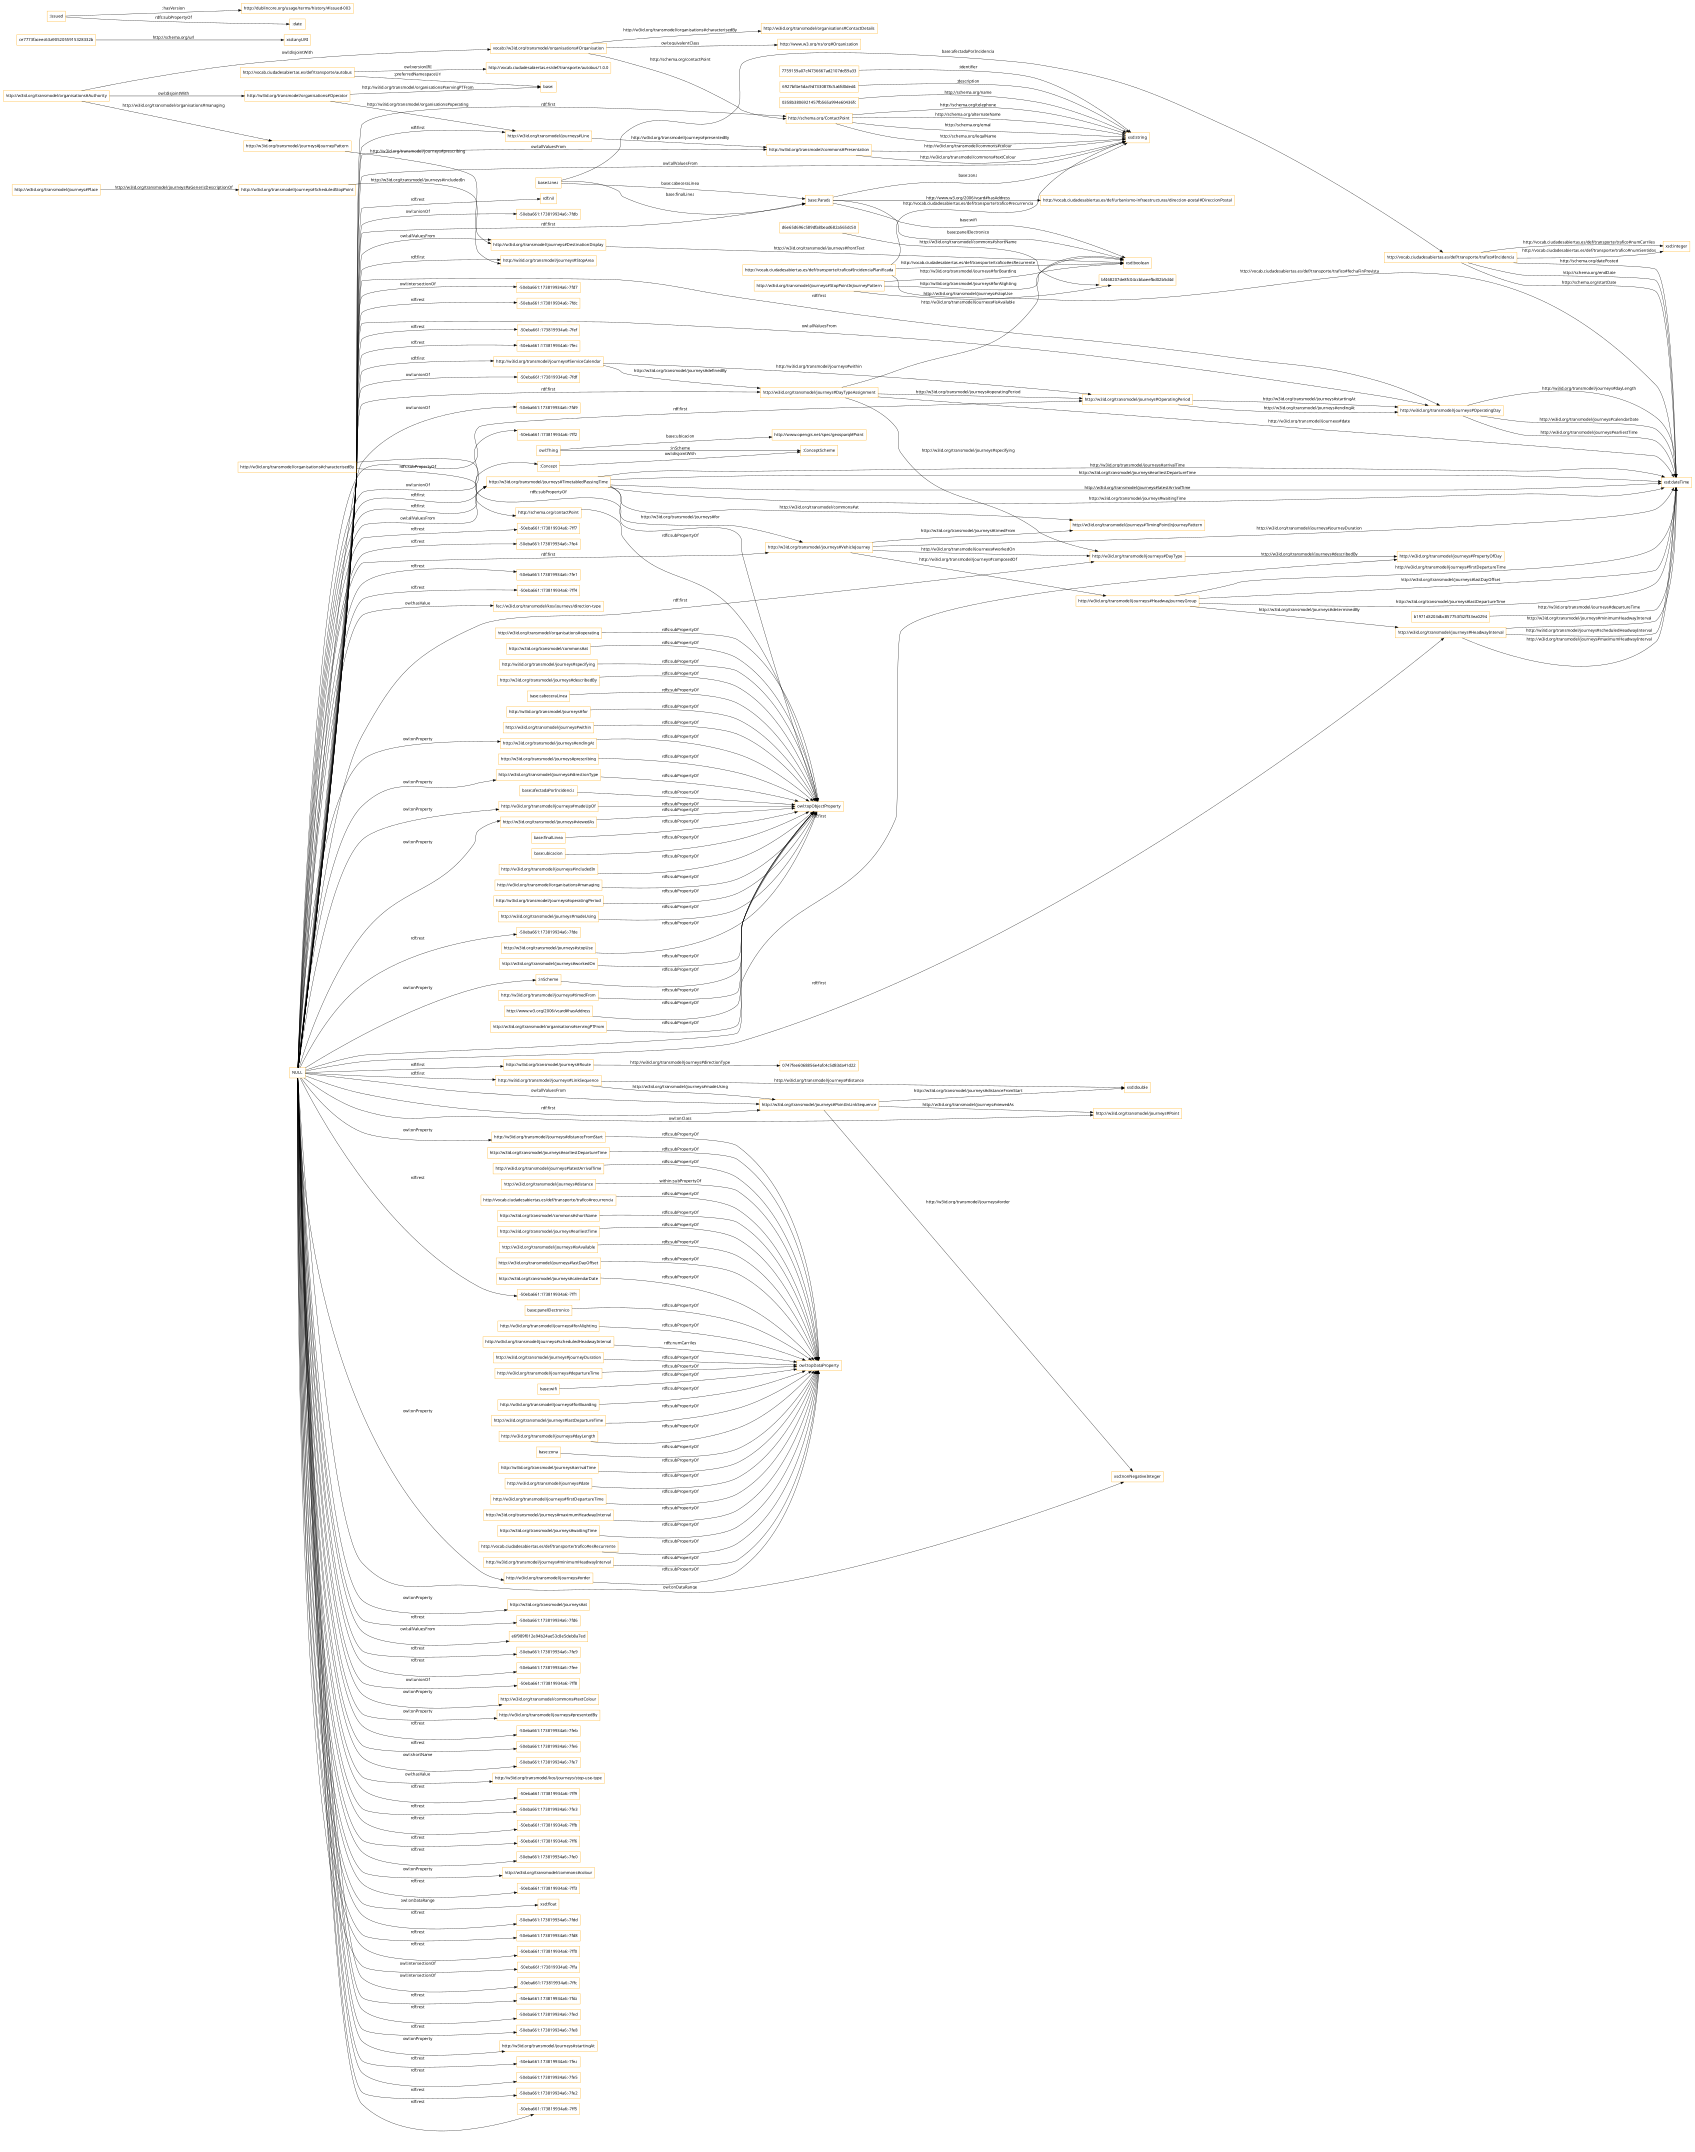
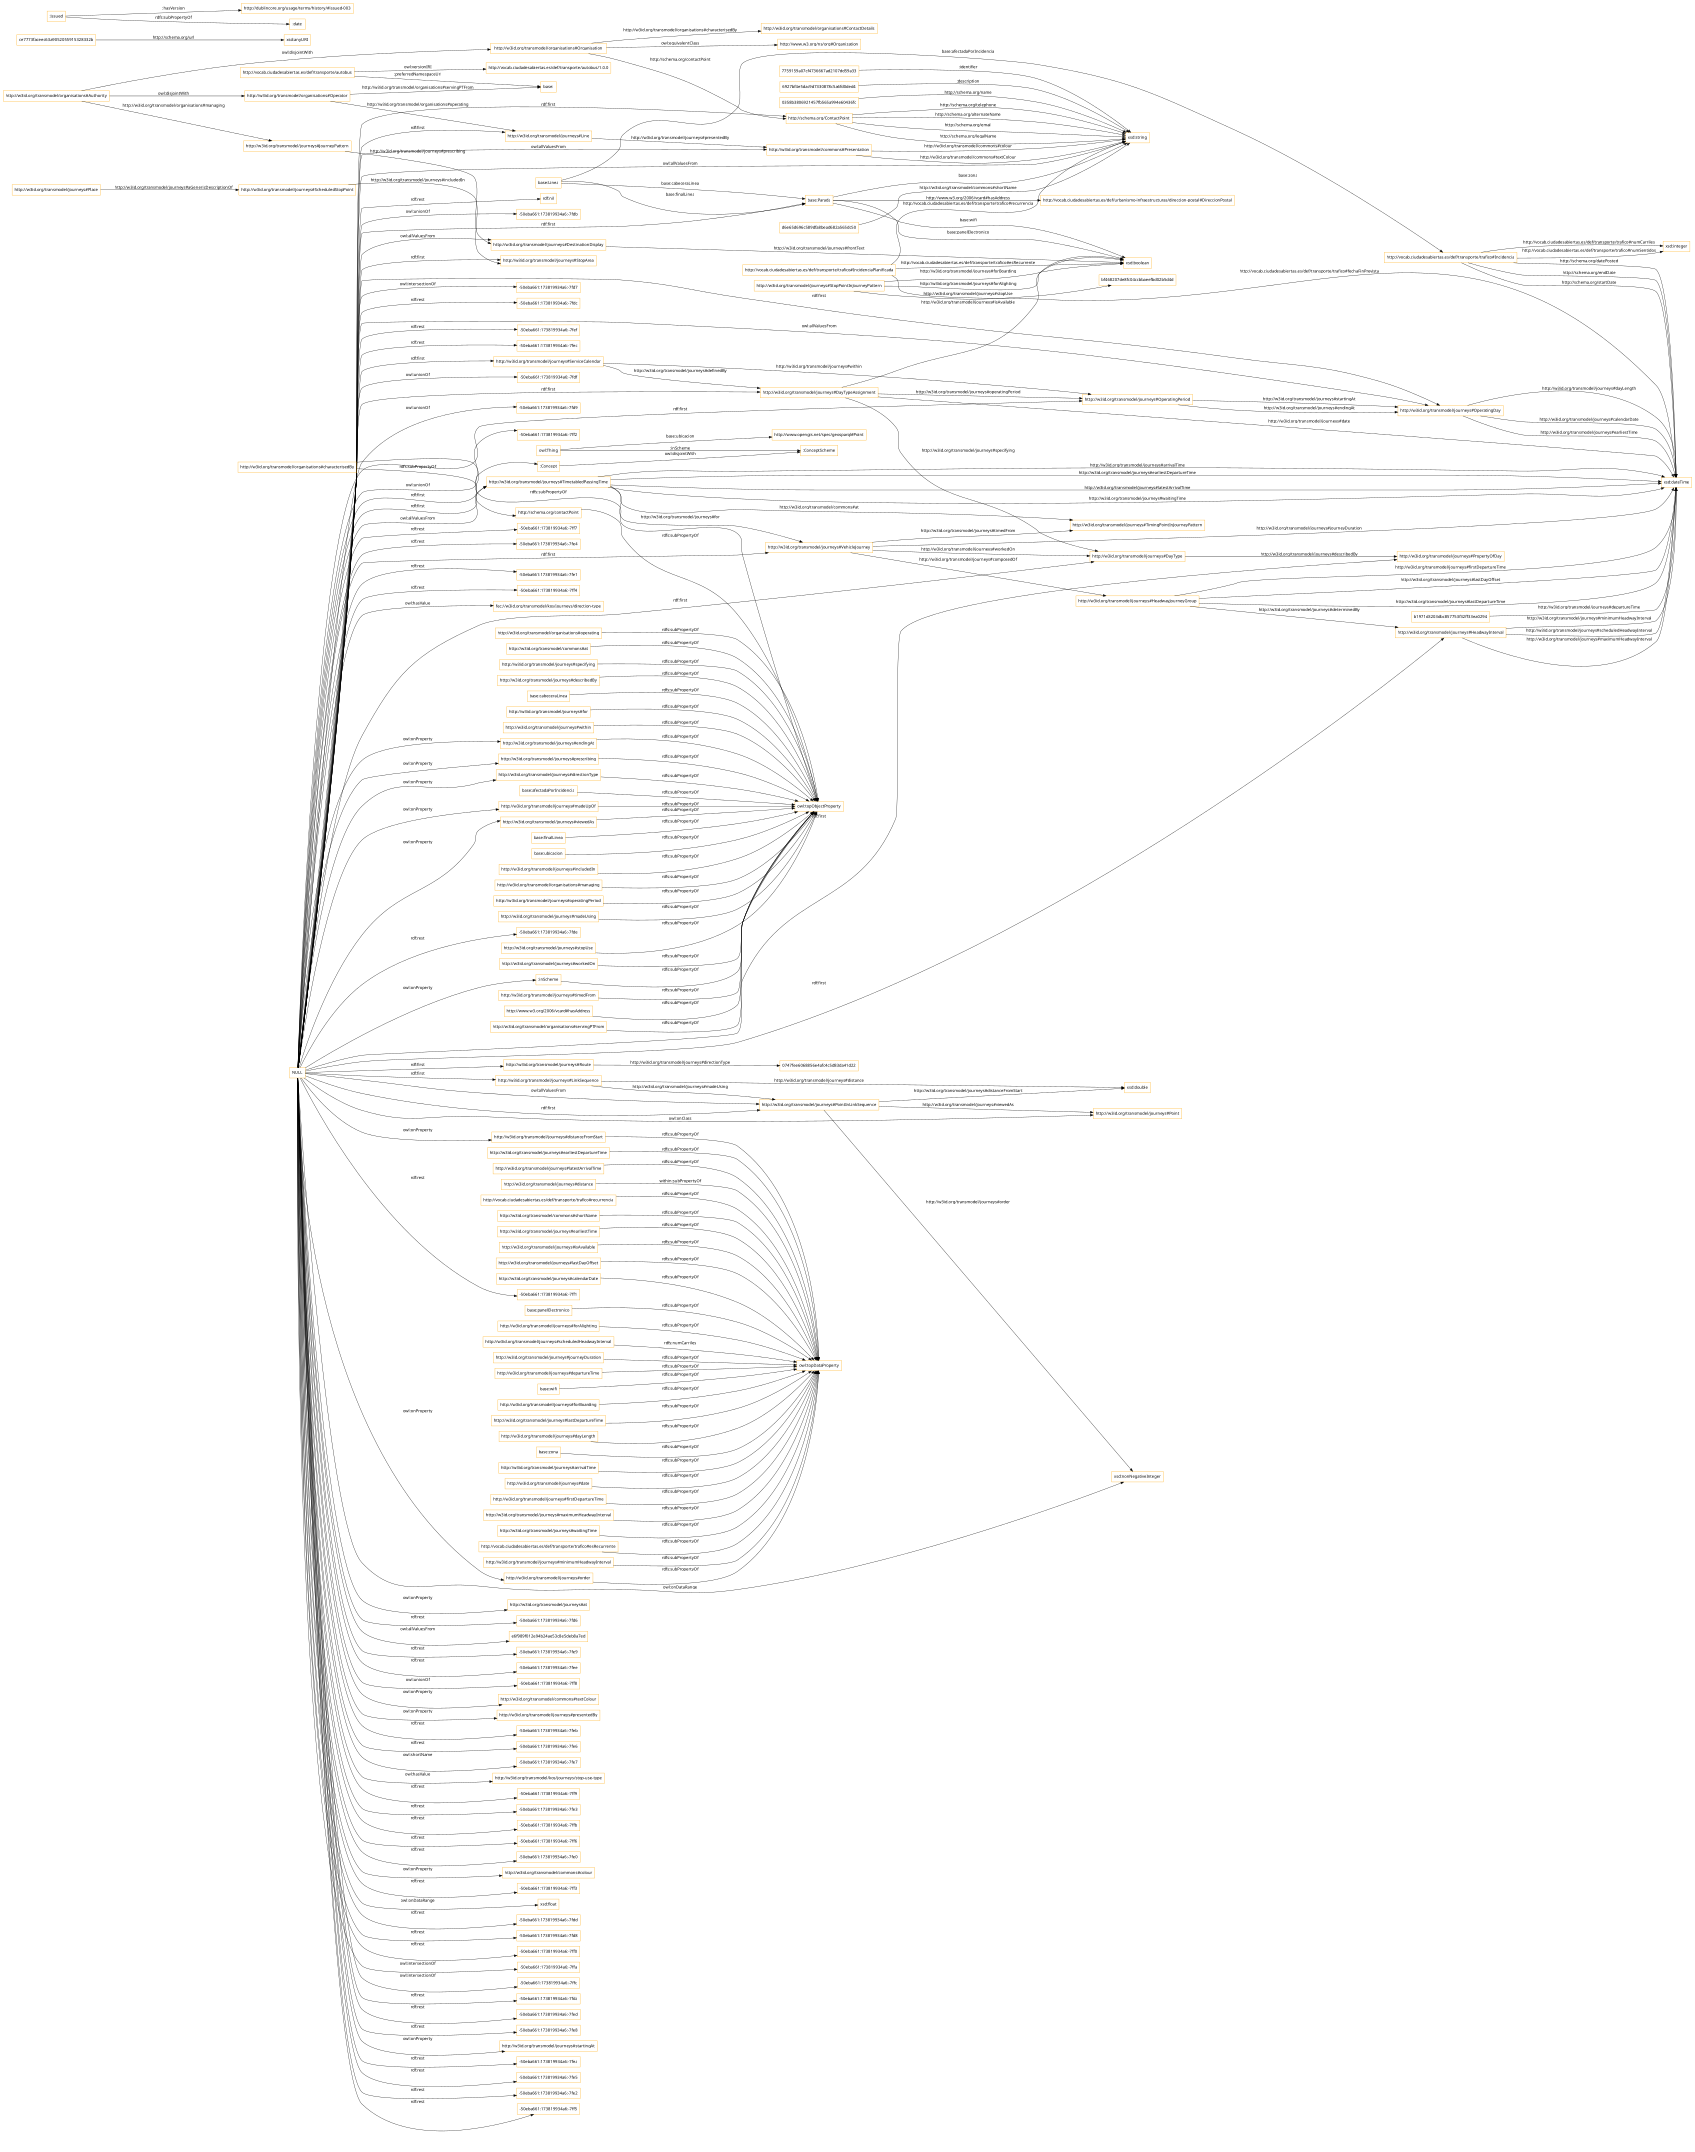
(548, 48) -> (548, 48)
(975, 247) -> (992, 191)
none -> (339, 823)
